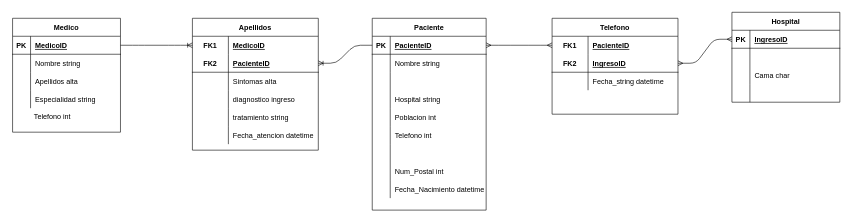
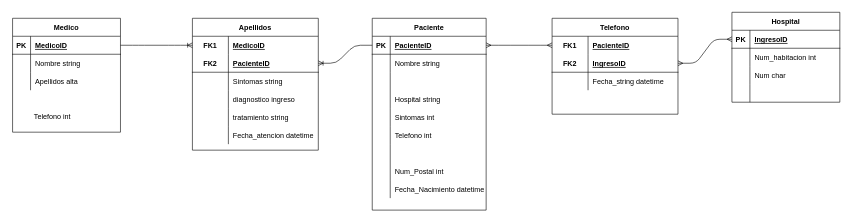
none -> (795, 57)
(772, 76) -> (770, 76)
(256, 82) -> (260, 82)
(75, 99) -> none
(417, 118) -> (416, 118)
